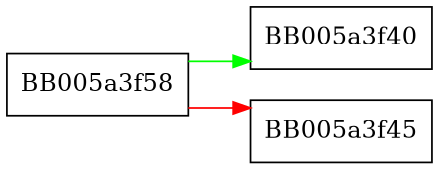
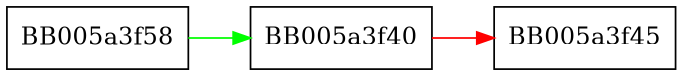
(211, 108) -> (454, 38)
